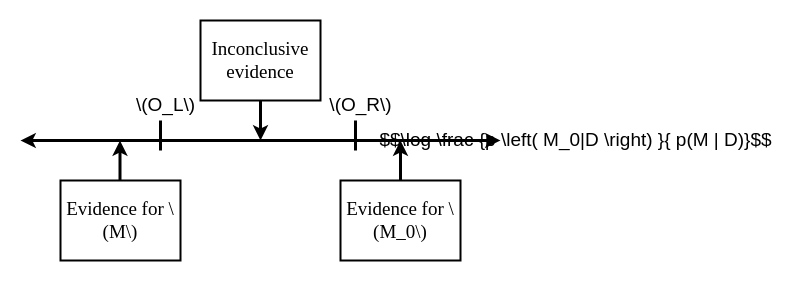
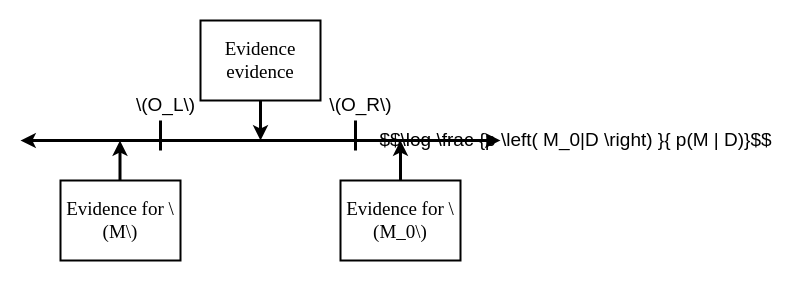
(261, 61) -> (261, 61)
